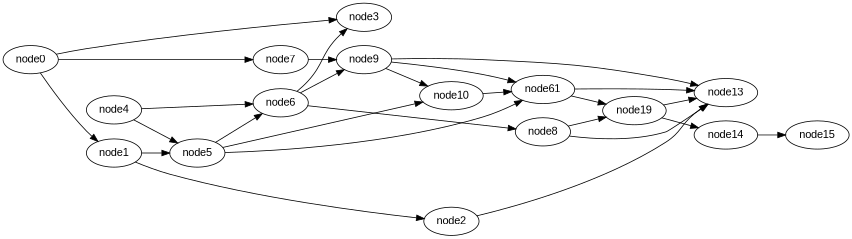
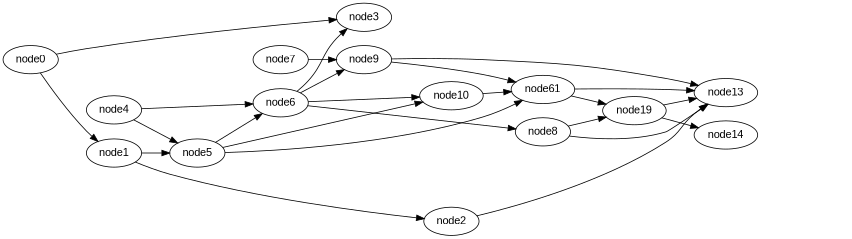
(152, 60) -> none
(403, 76) -> (360, 100)
(817, 135) -> none
